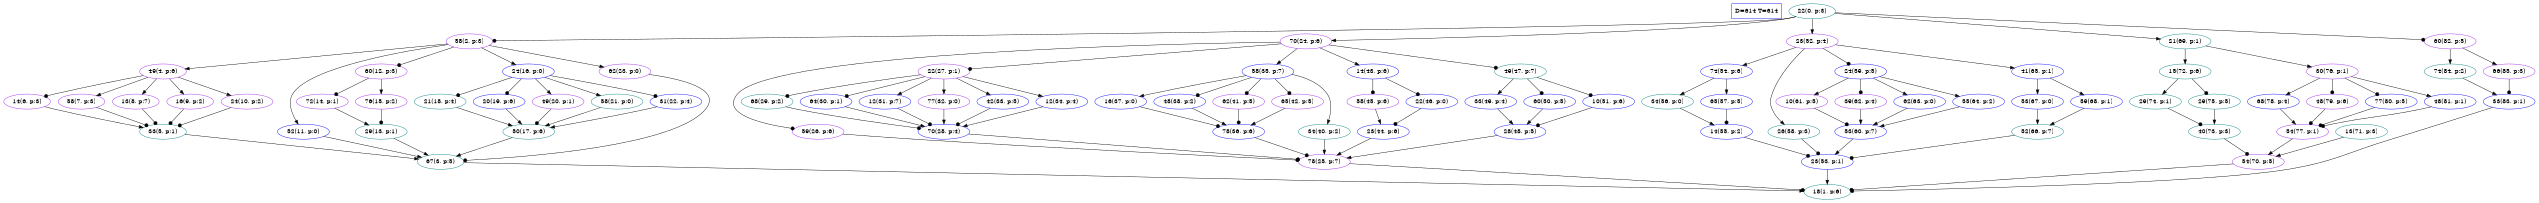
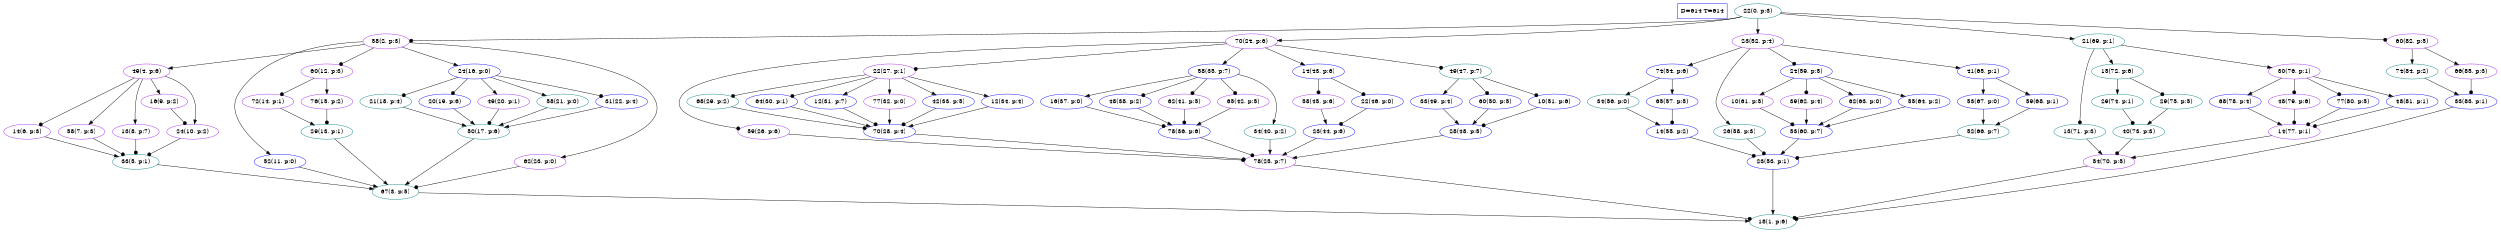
none -> (2083, 84)
(178, 115) -> (177, 115)
(2303, 132) -> (2294, 132)
